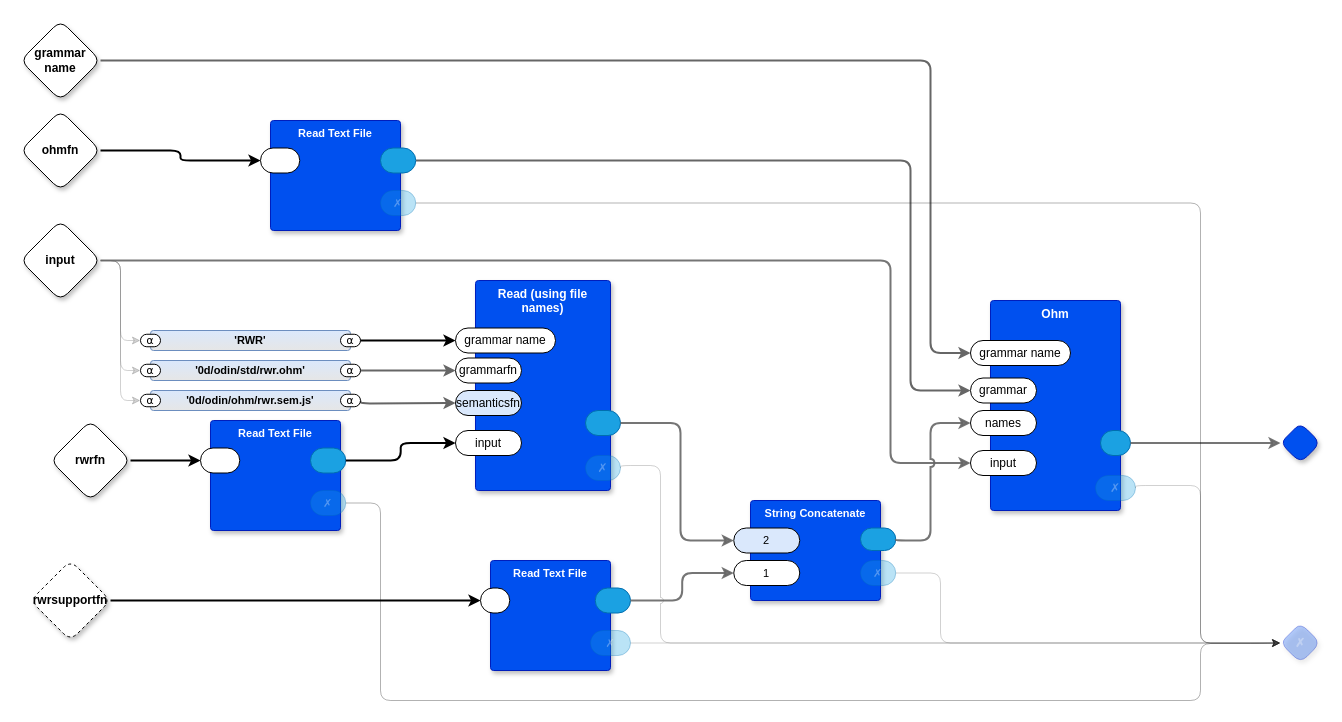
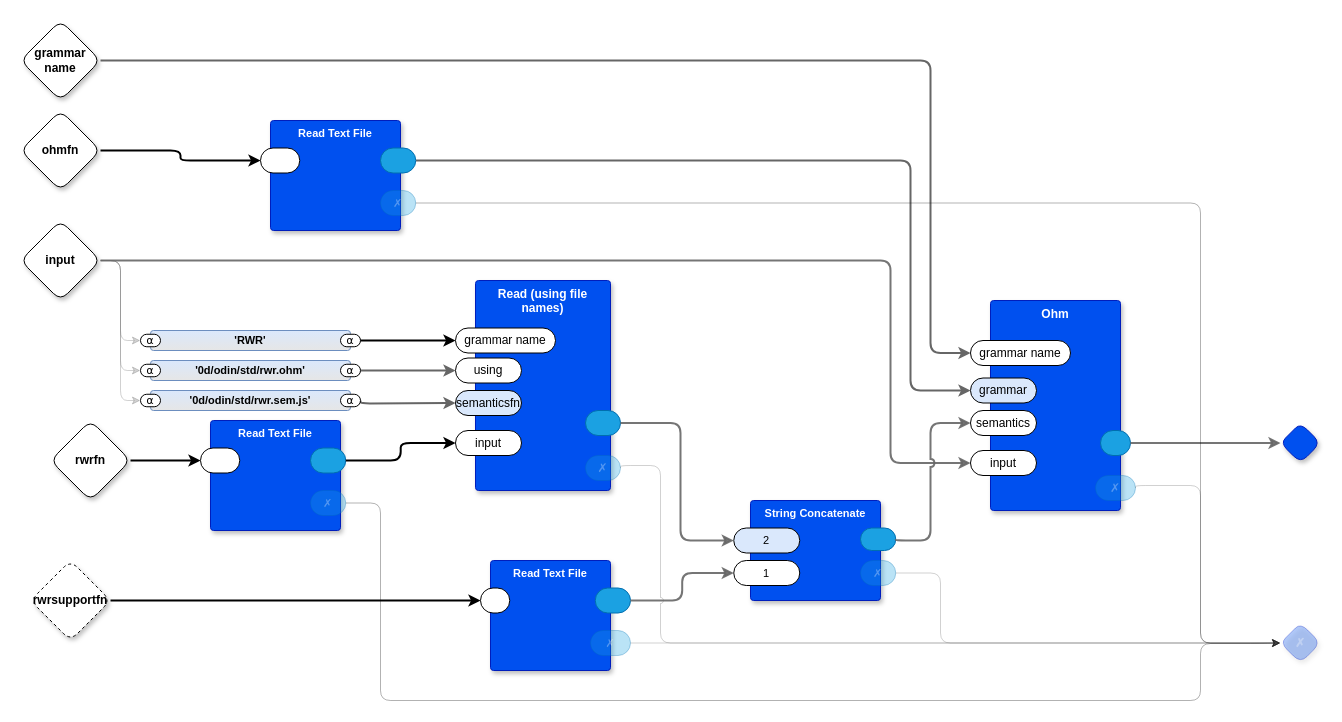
(489, 371) -> (489, 371)
(1004, 391) -> (1004, 391)
(251, 401) -> (251, 401)
(1004, 424) -> (1004, 424)
